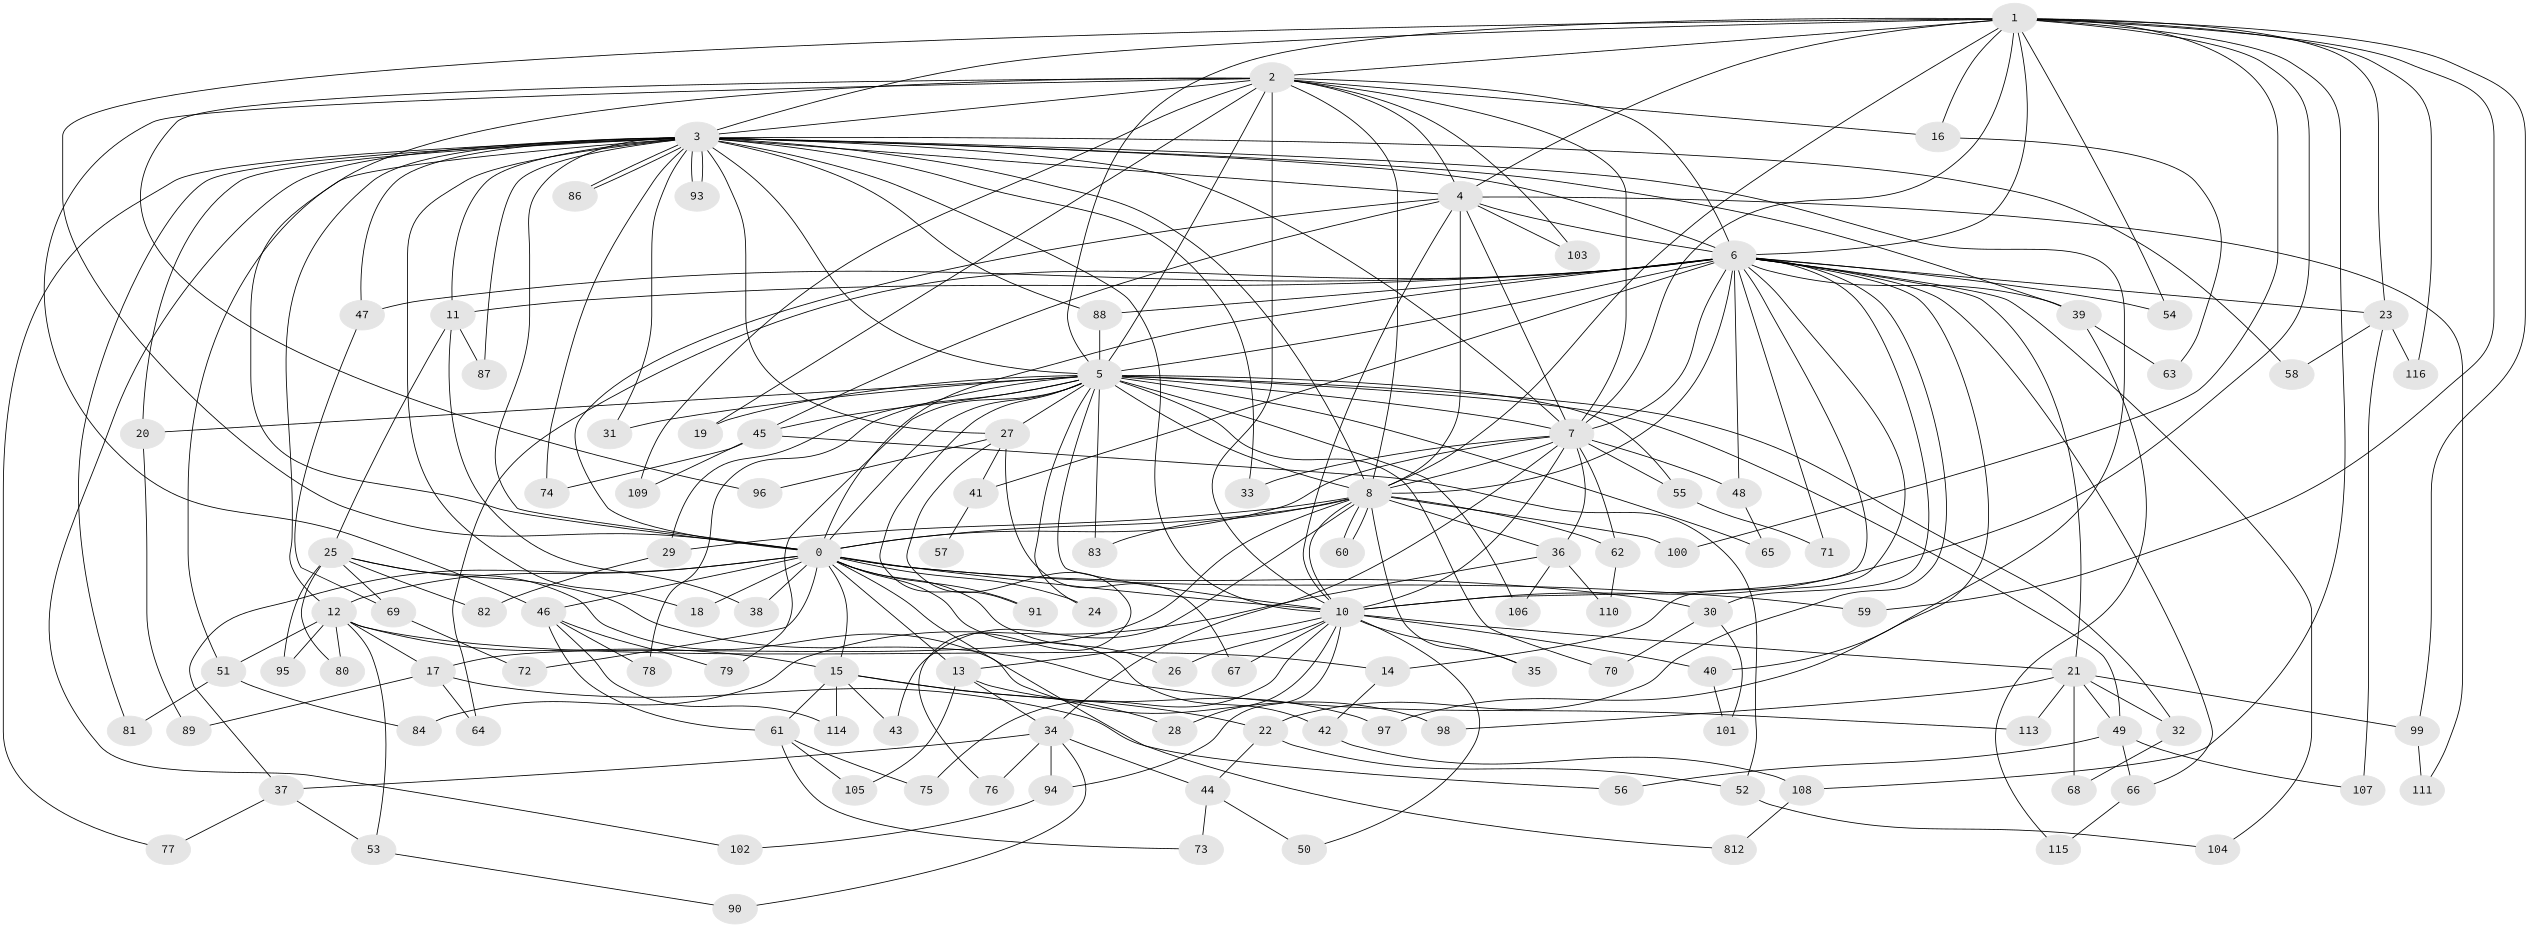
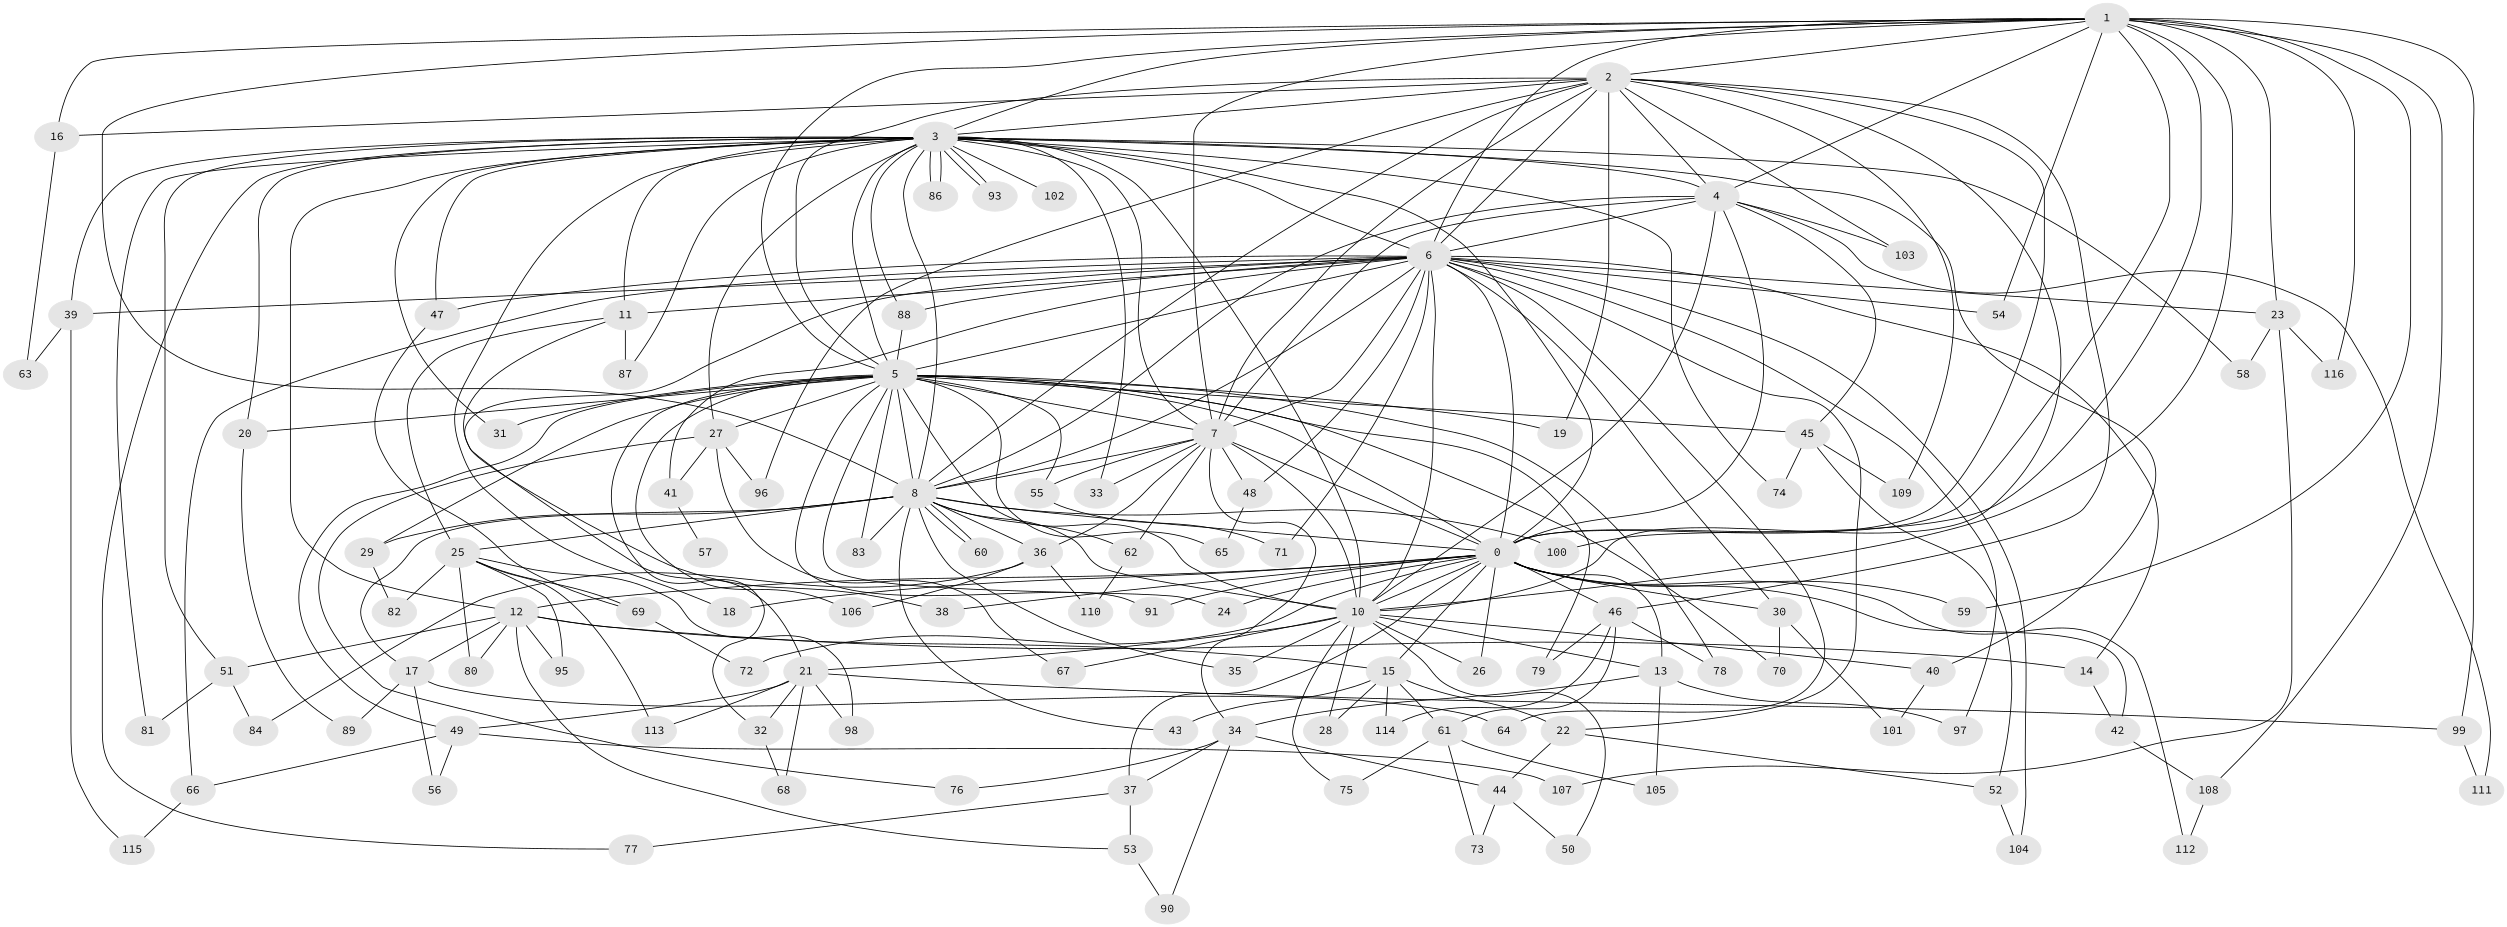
none -> (697, 522)
(1051, 790) -> none
(1734, 850) -> (2185, 850)
